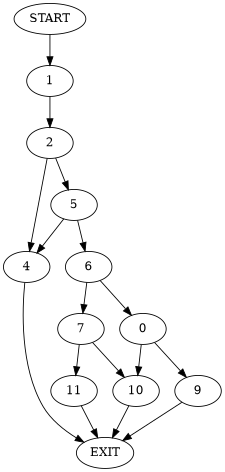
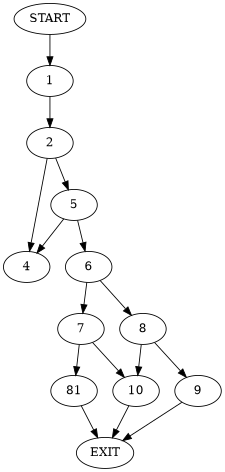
(143, 329) -> (143, 329)
(29, 369) -> none
(74, 391) -> (74, 391)
